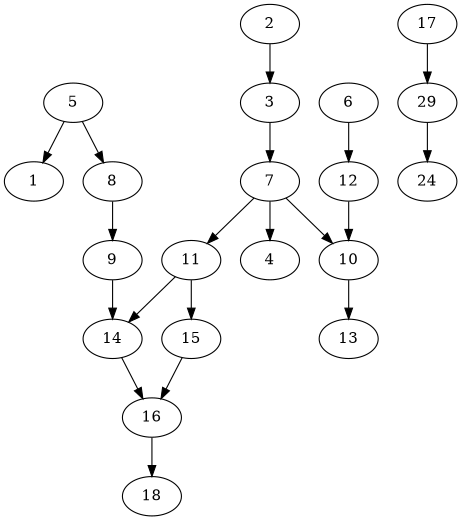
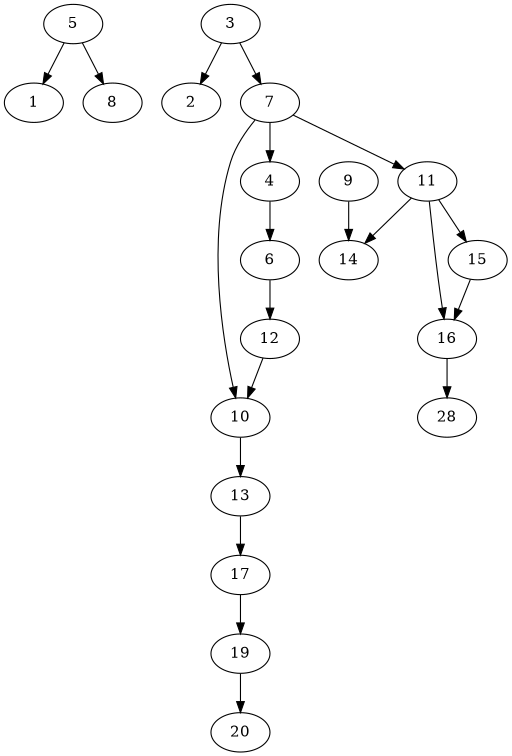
(270, 58) -> (213, 59)
(427, 103) -> (240, 654)
(427, 181) -> (240, 732)
(113, 215) -> none
none -> (270, 215)
(130, 373) -> (435, 255)
(152, 496) -> (447, 418)
none -> (240, 530)
